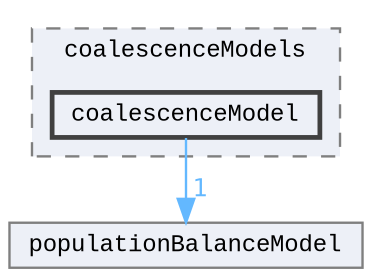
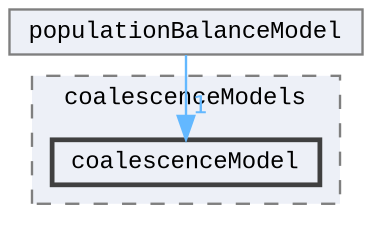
(186, 171) -> (186, 92)
